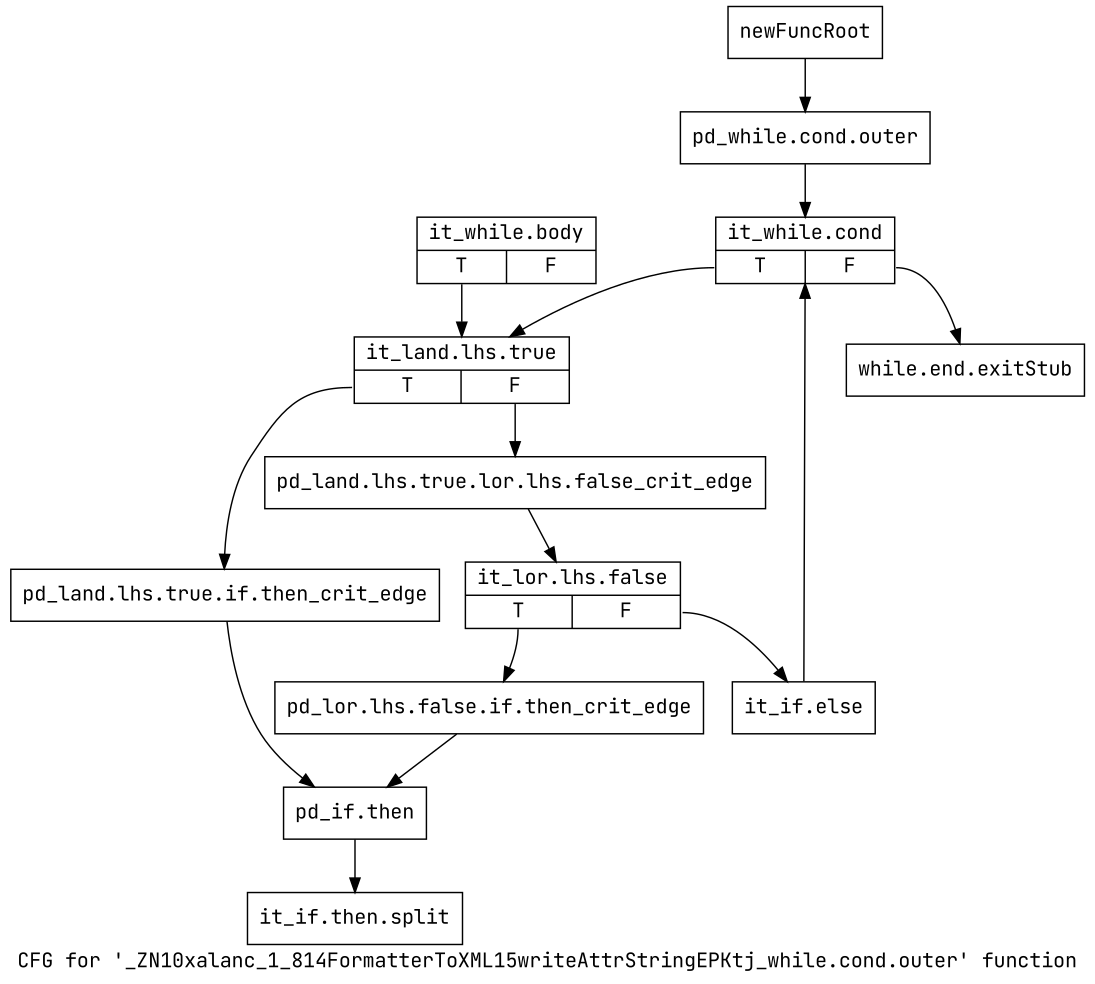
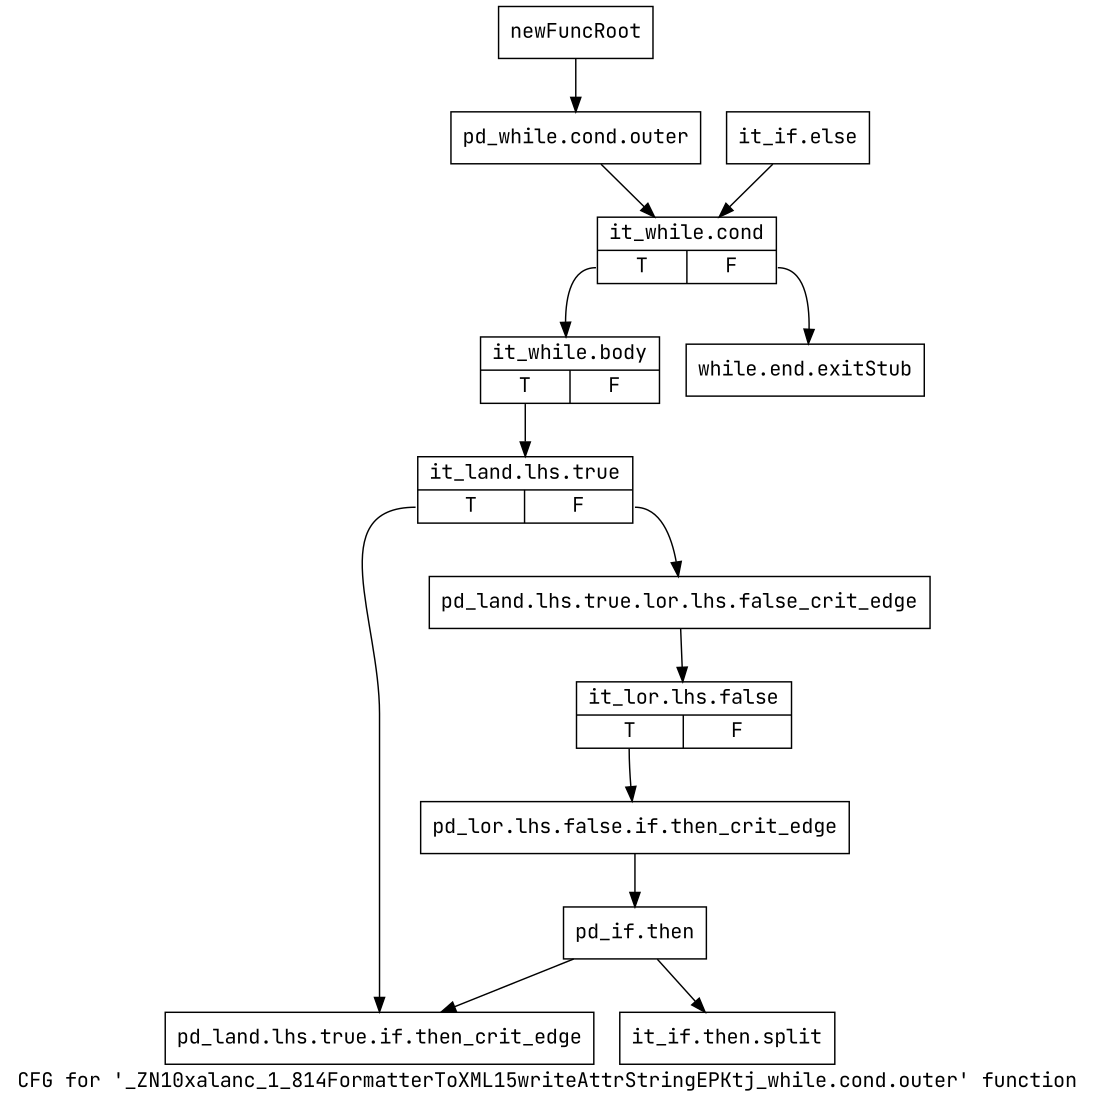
(615, 287) -> (571, 288)
(736, 631) -> none
(248, 708) -> (514, 983)
